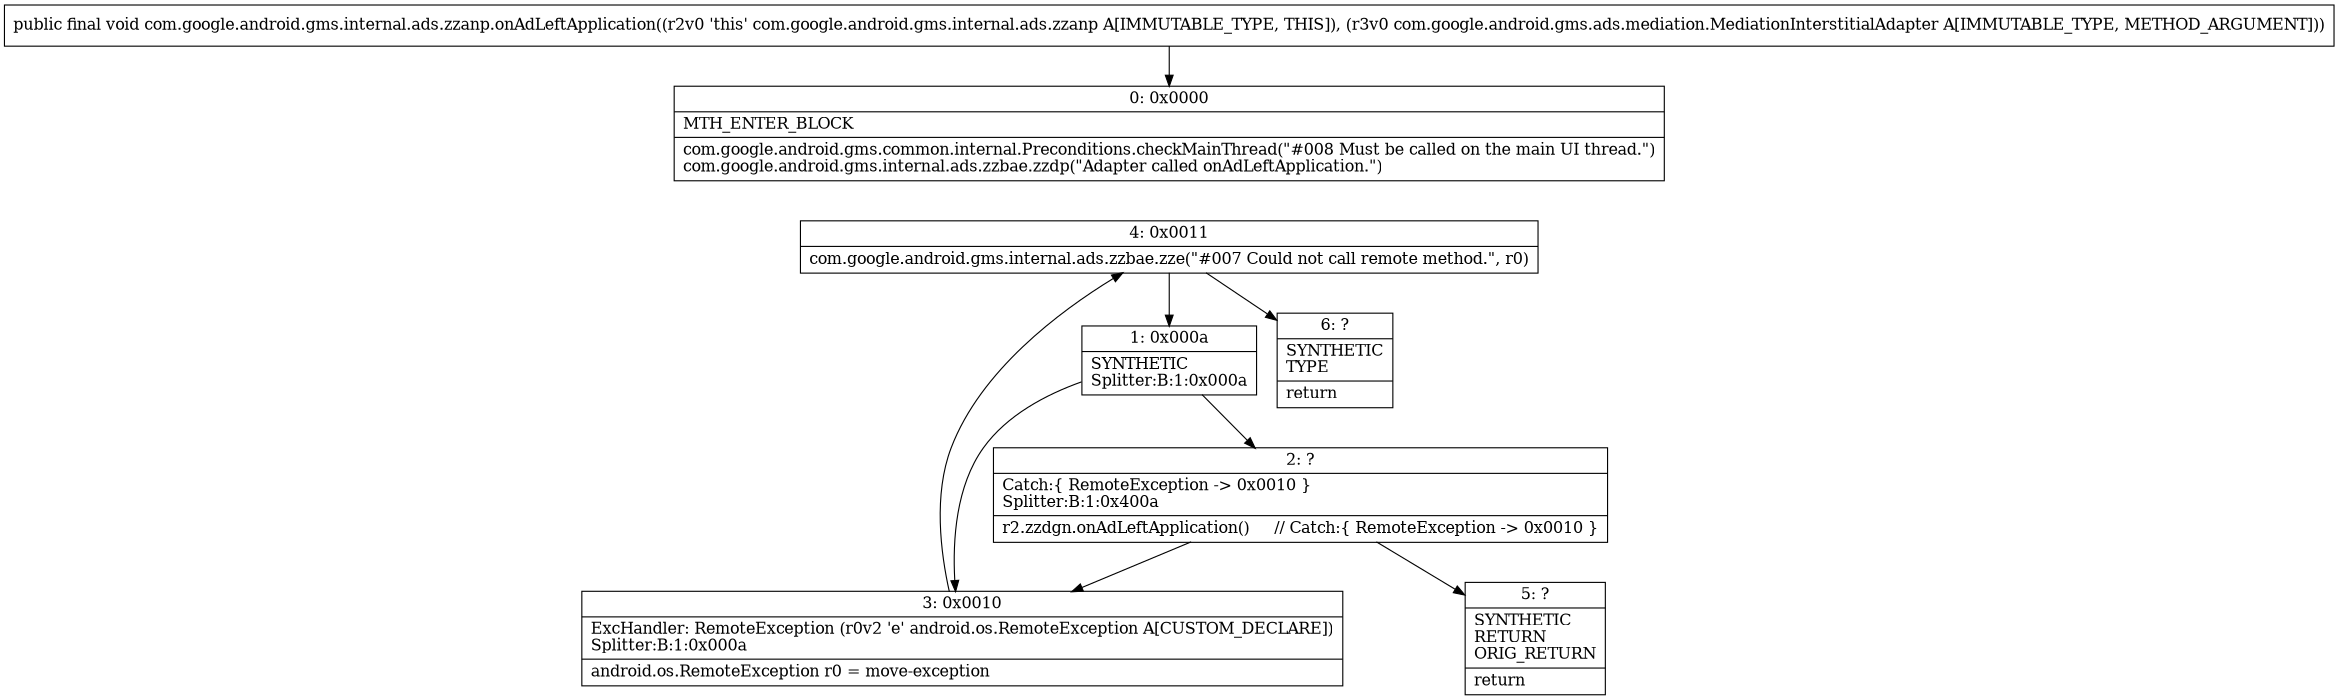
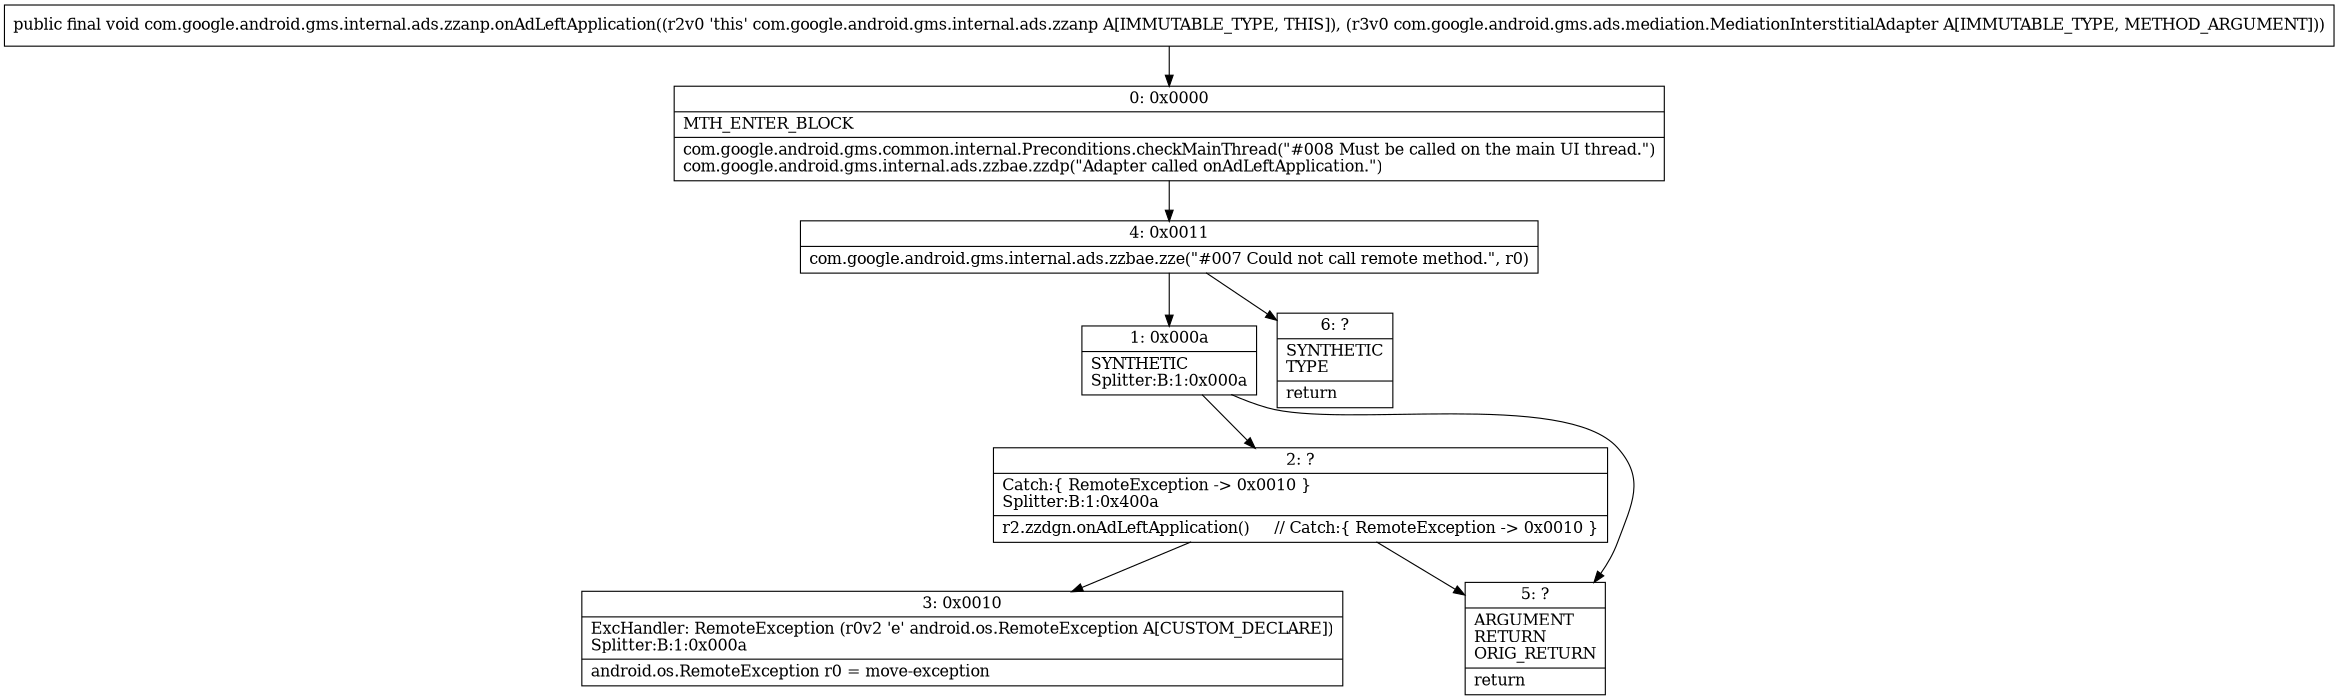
(973, 407) -> (1169, 195)
(979, 455) -> (1495, 415)
(1523, 621) -> (1524, 621)
